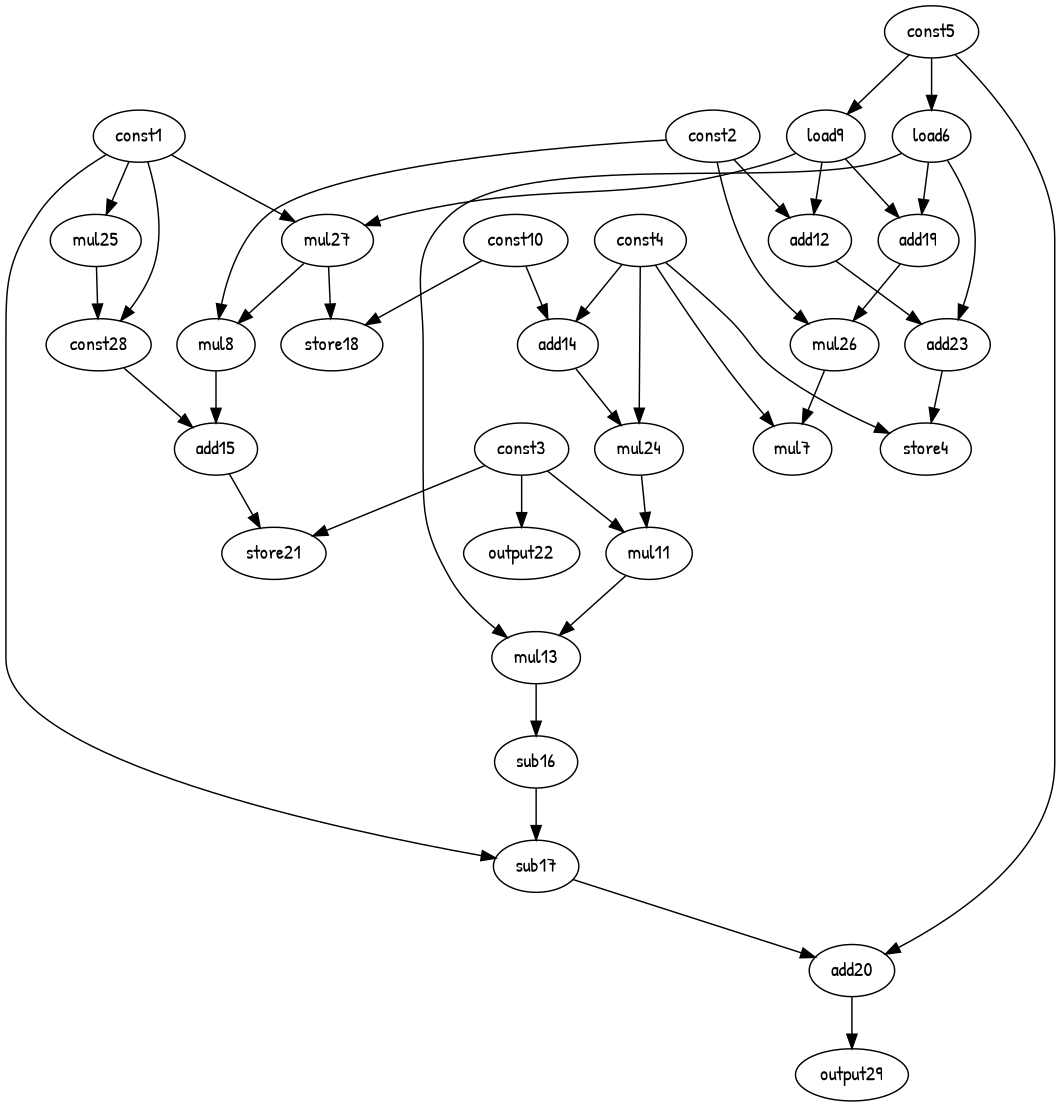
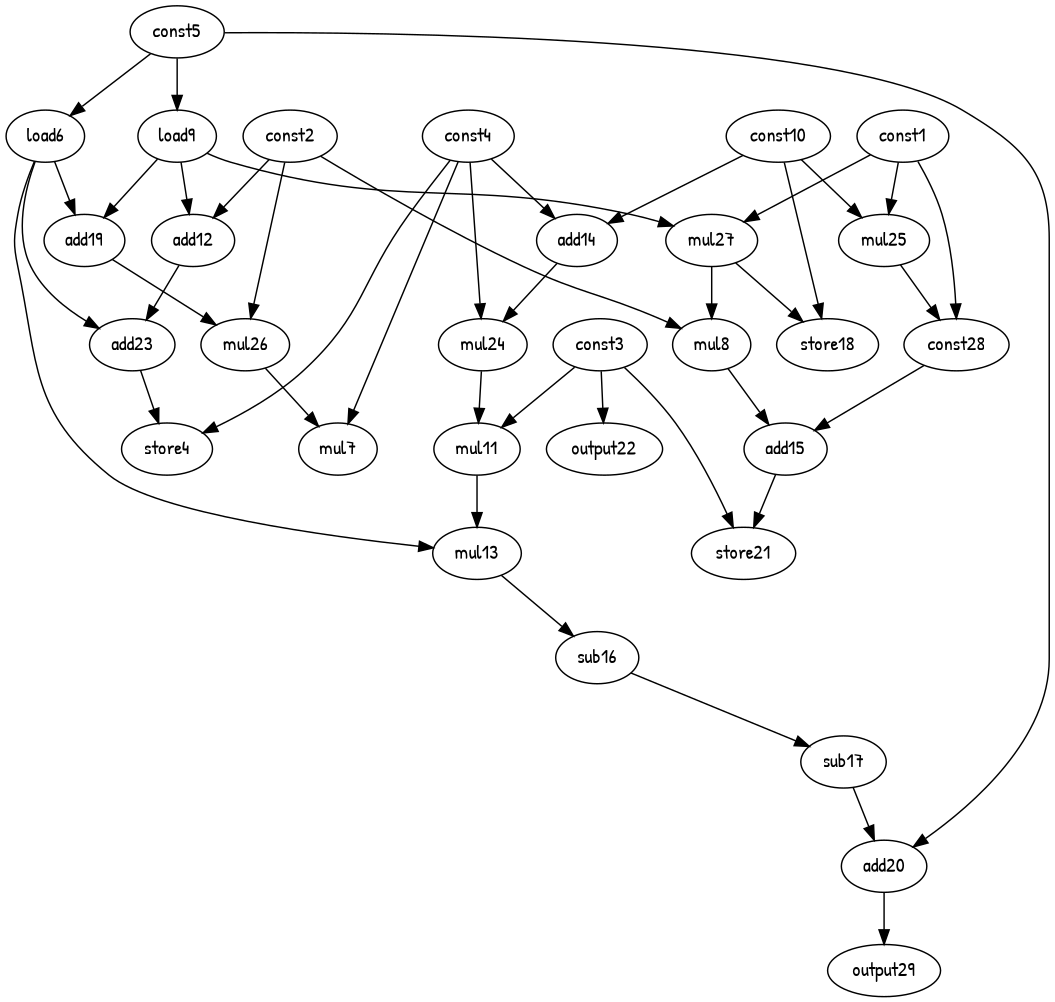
none -> (830, 187)
(6, 654) -> none
